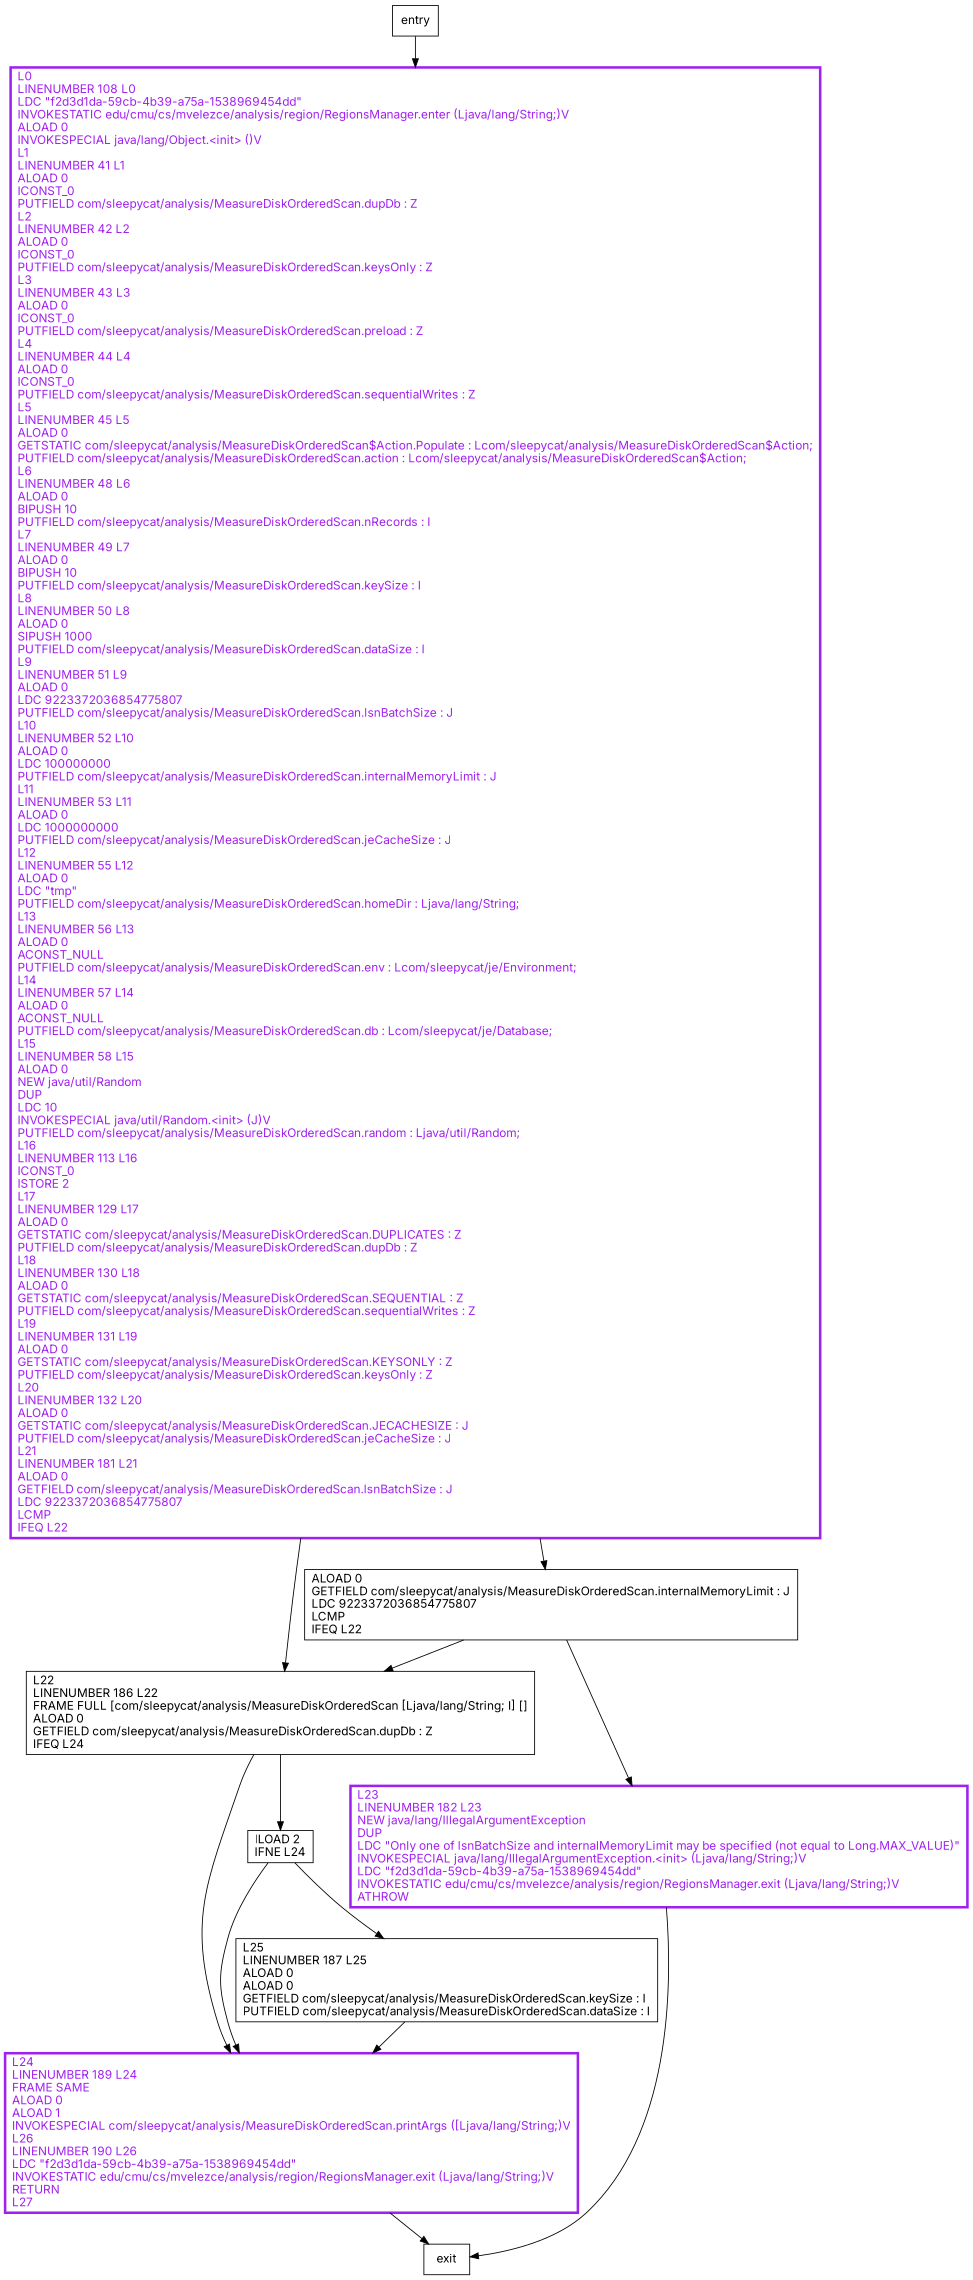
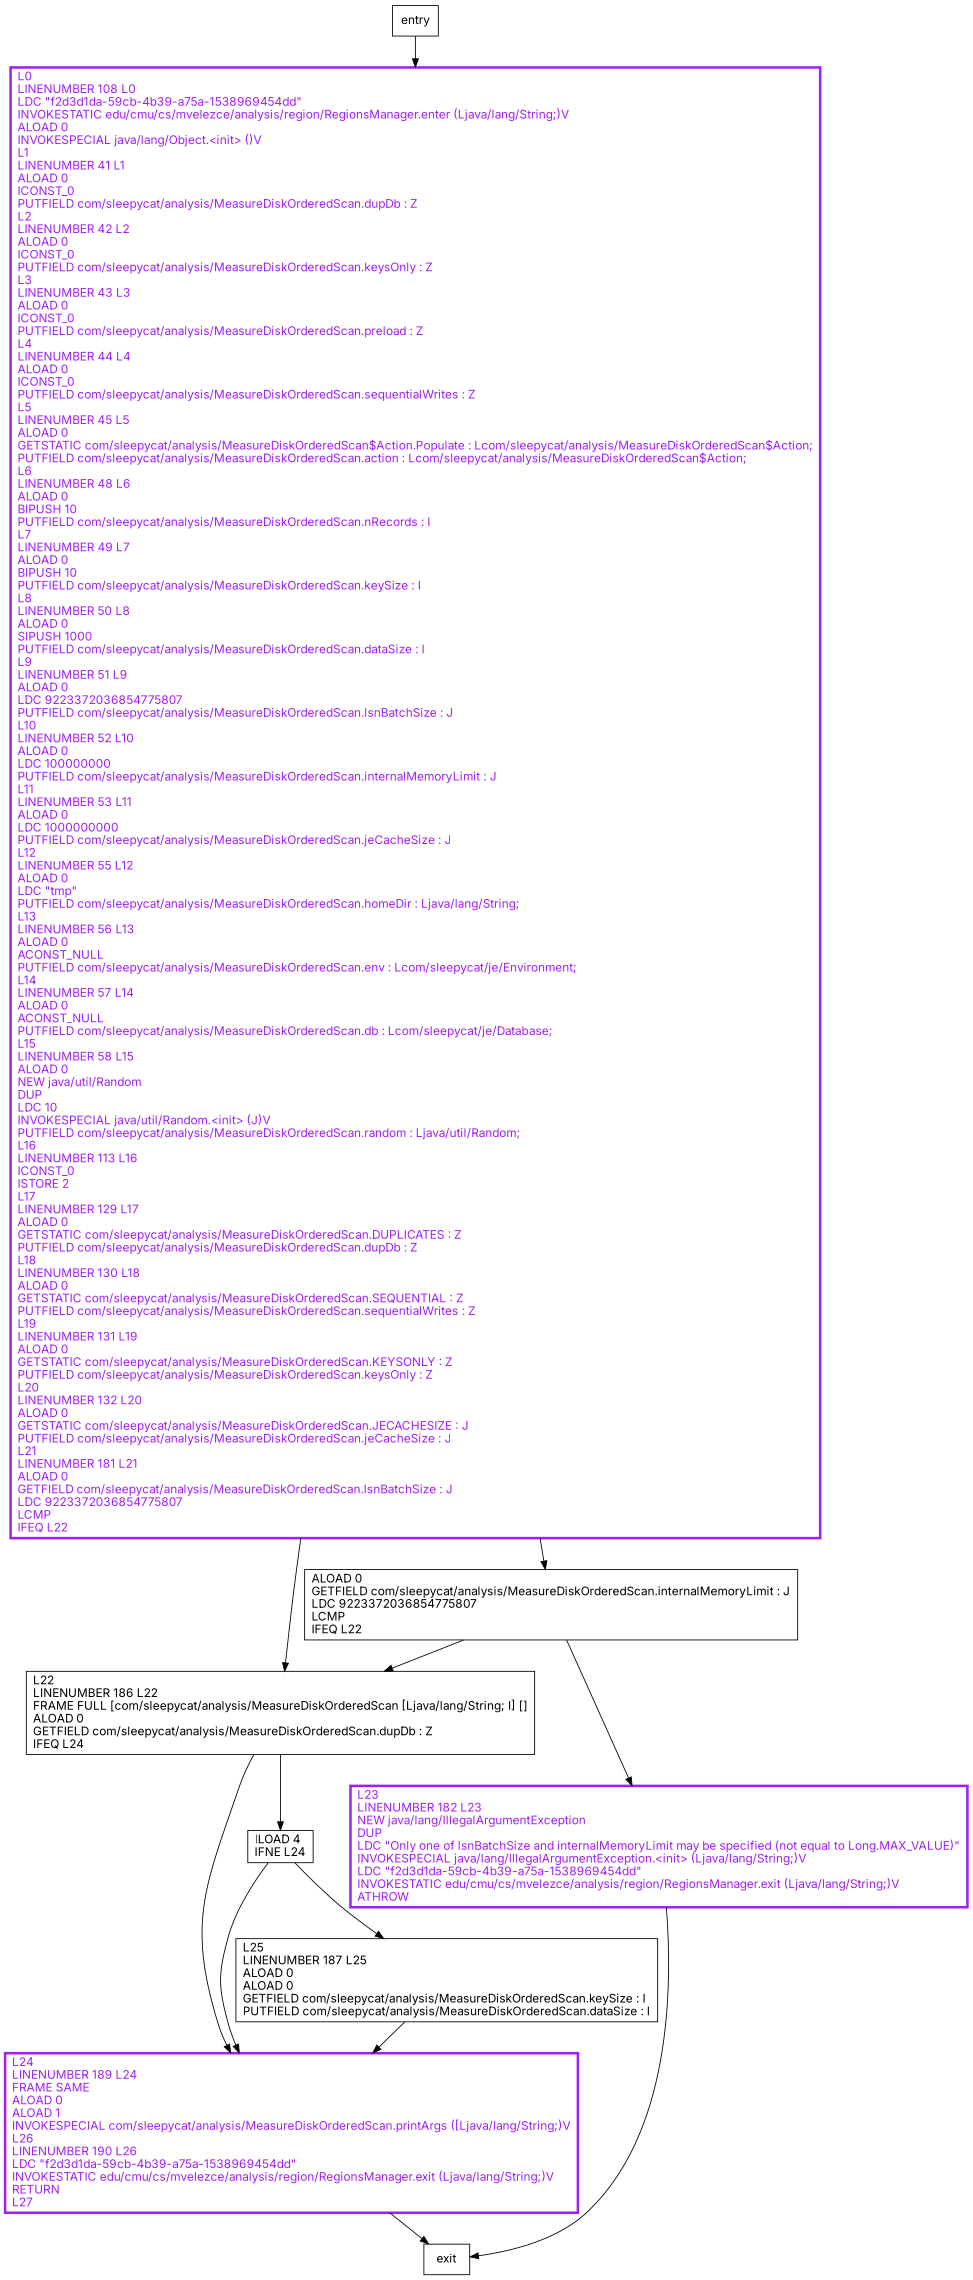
(280, 1847) -> (280, 1847)
